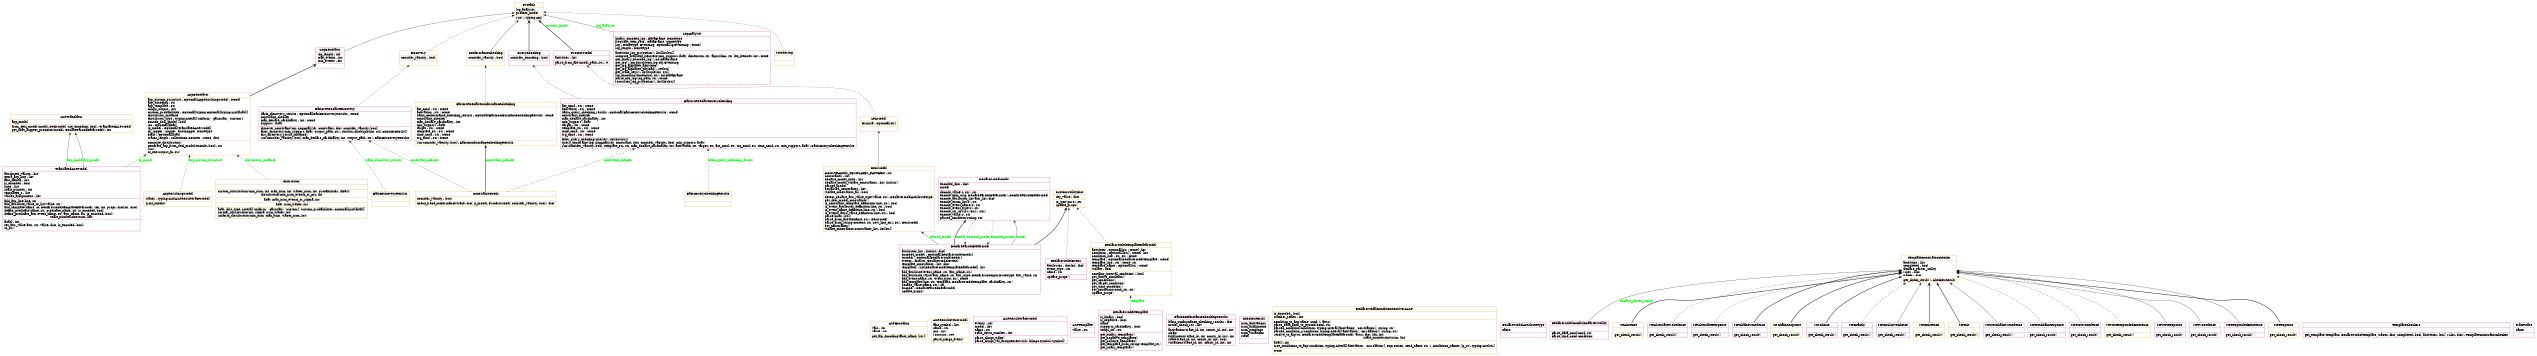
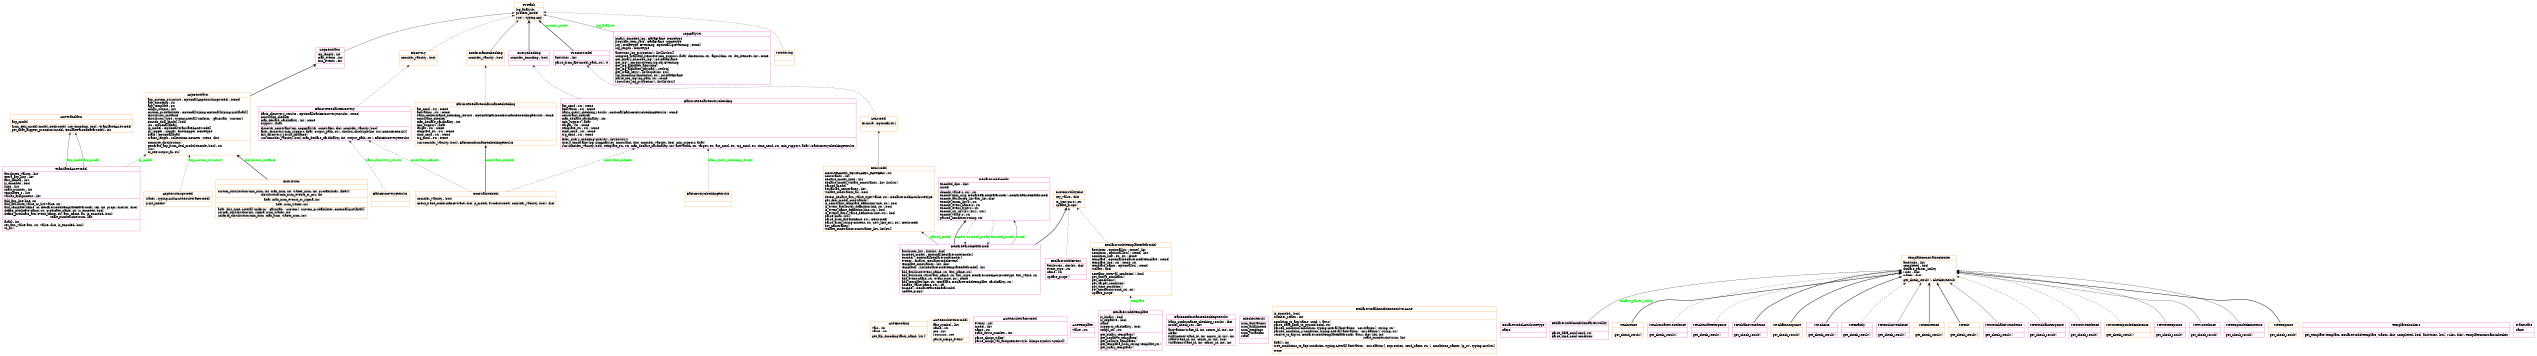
(253, 168) -> (253, 168)
